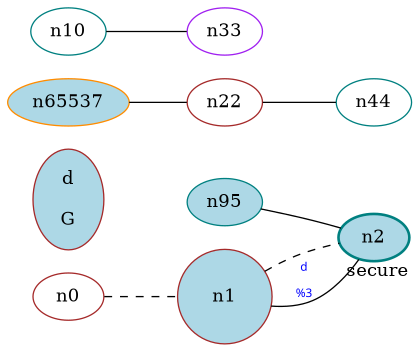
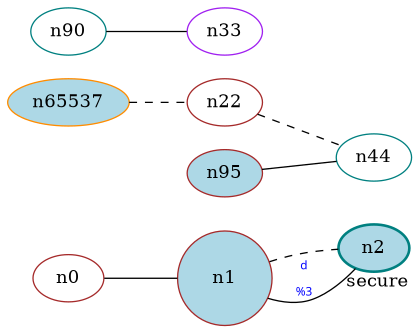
(68, 32) -> (68, 32)
(158, 102) -> (158, 102)
(299, 102) -> (299, 130)
(68, 200) -> none
(225, 202) -> (225, 173)
(301, 218) -> (299, 165)
(141, 297) -> (141, 278)
